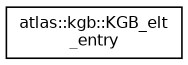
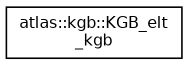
(94, 33) -> (94, 33)
